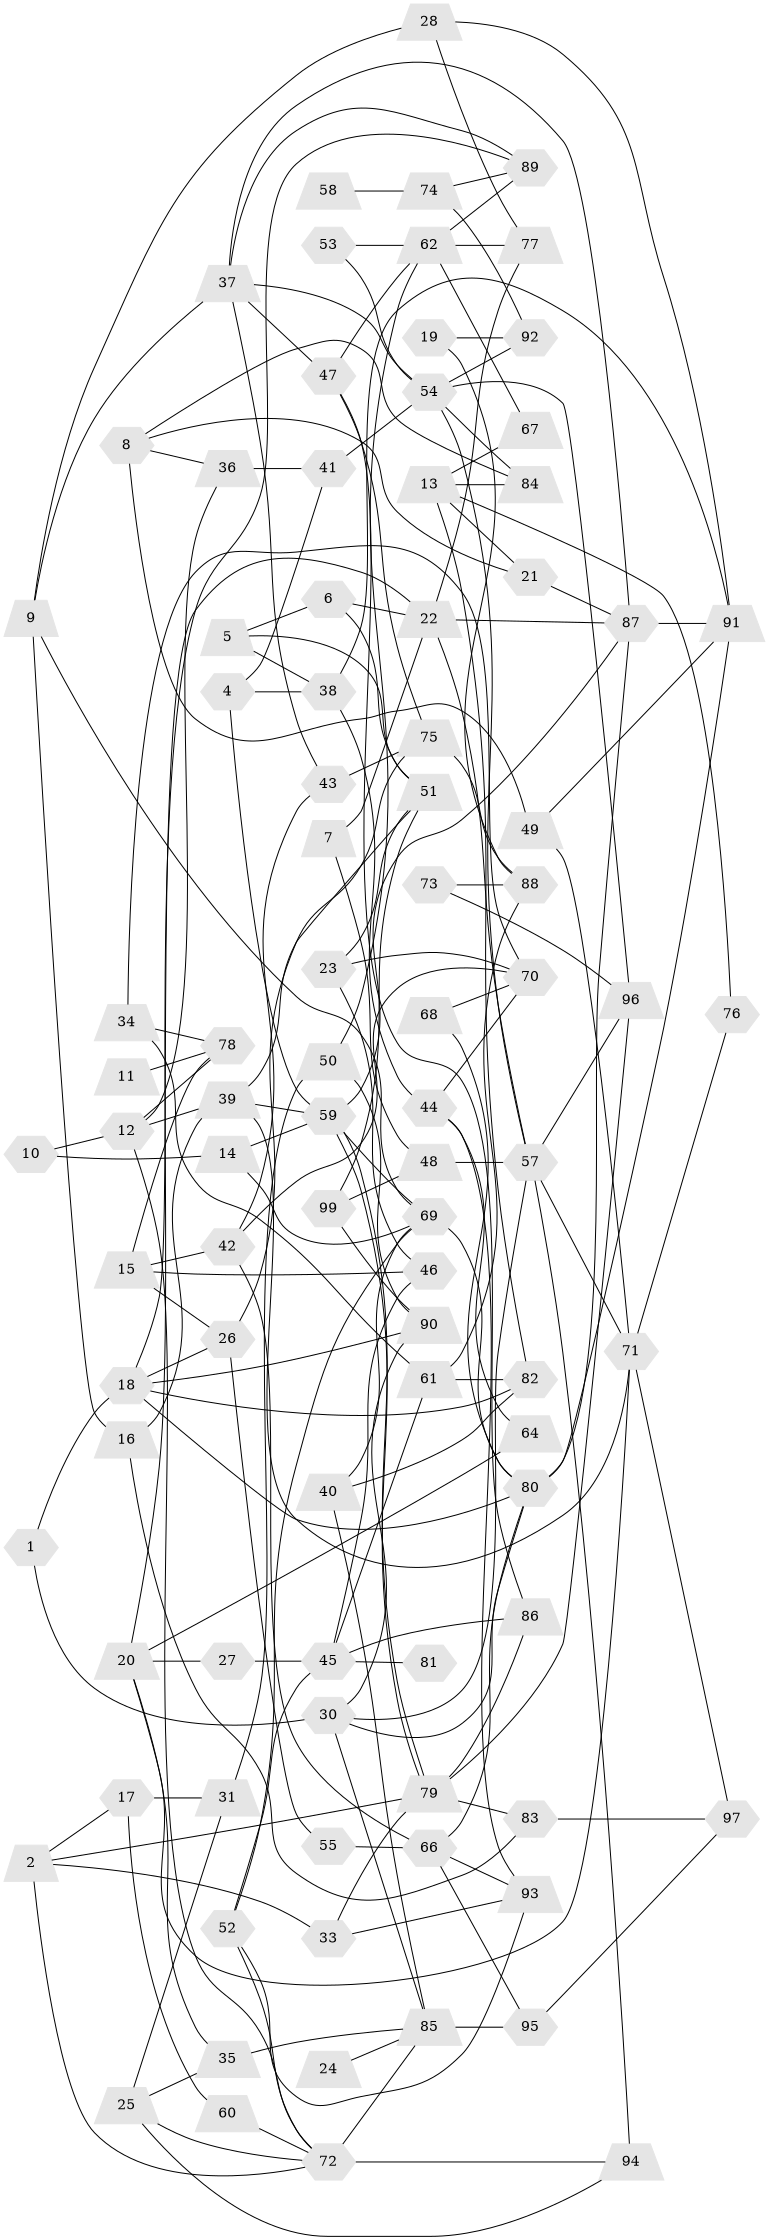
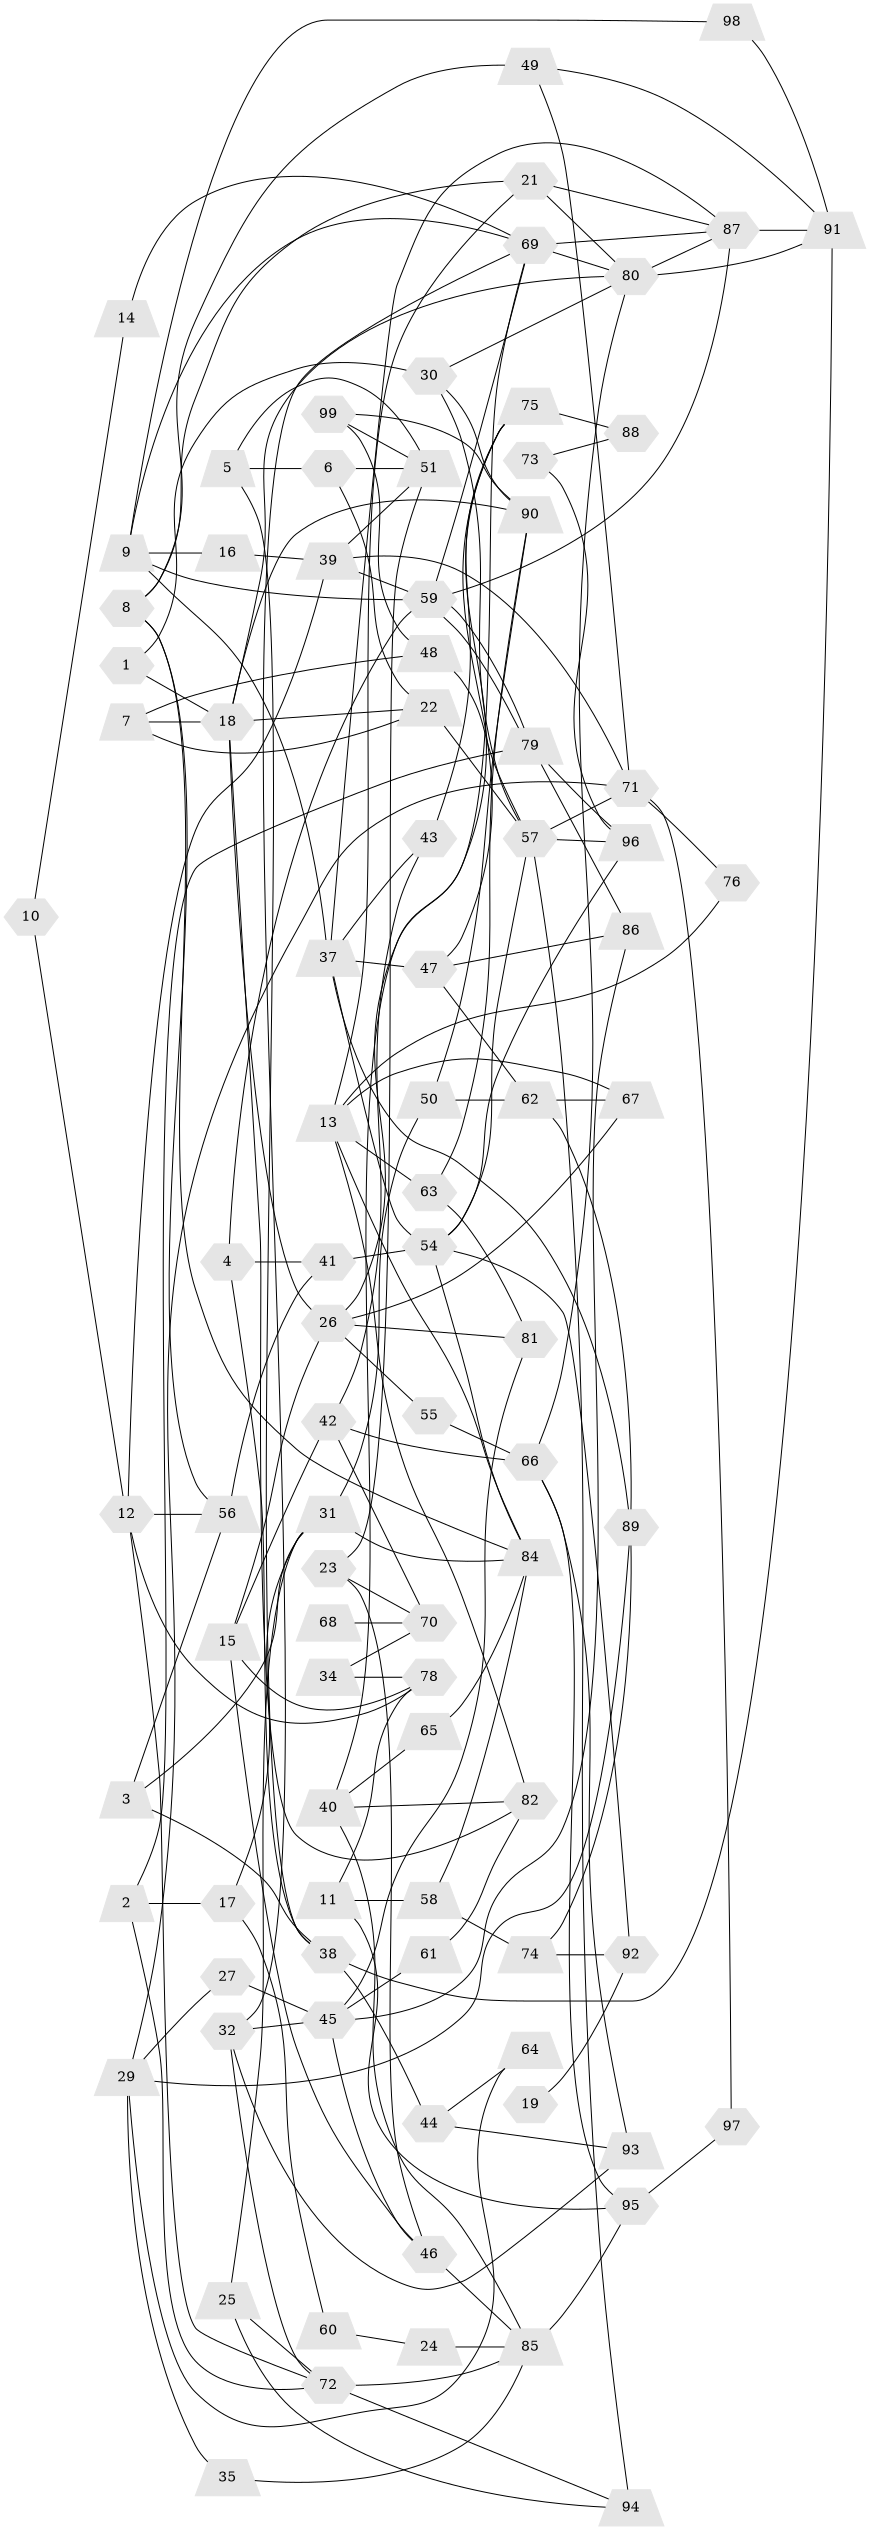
(430, 22) -> (732, 22)
(329, 245) -> none
(530, 245) -> none
(228, 469) -> (228, 1514)
(480, 611) -> none
(530, 621) -> (631, 238)
none -> (172, 722)
(478, 1045) -> none
(290, 1131) -> (276, 593)
(490, 1137) -> none
none -> (430, 1193)
(243, 1209) -> none
none -> (502, 1243)
(470, 1303) -> (581, 229)
none -> (422, 1331)
none -> (427, 1558)
(127, 1661) -> (127, 2077)
none -> (430, 1732)
none -> (491, 1732)
none -> (127, 1800)
(530, 1819) -> none
(379, 1871) -> (479, 2299)
none -> (379, 1900)
(228, 1929) -> (228, 2031)
(329, 1939) -> none
(173, 2085) -> none
none -> (378, 2123)
(284, 2141) -> (381, 2339)
